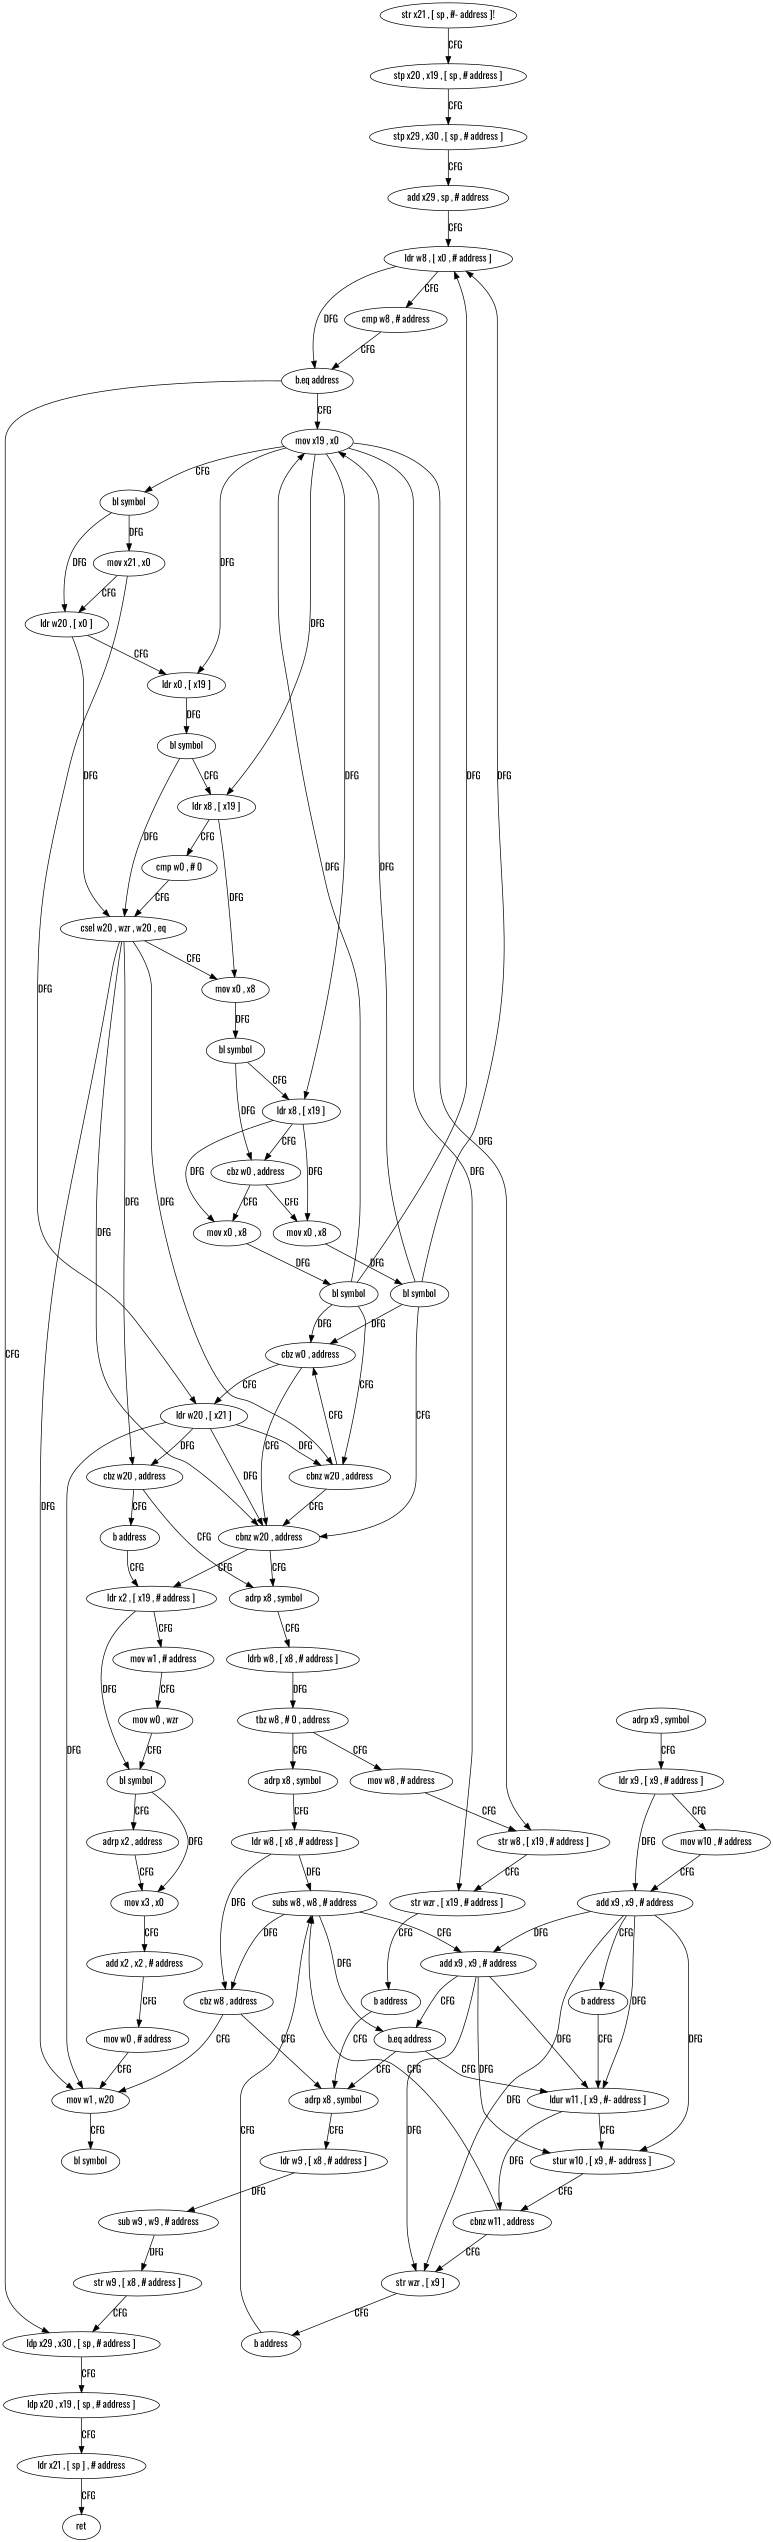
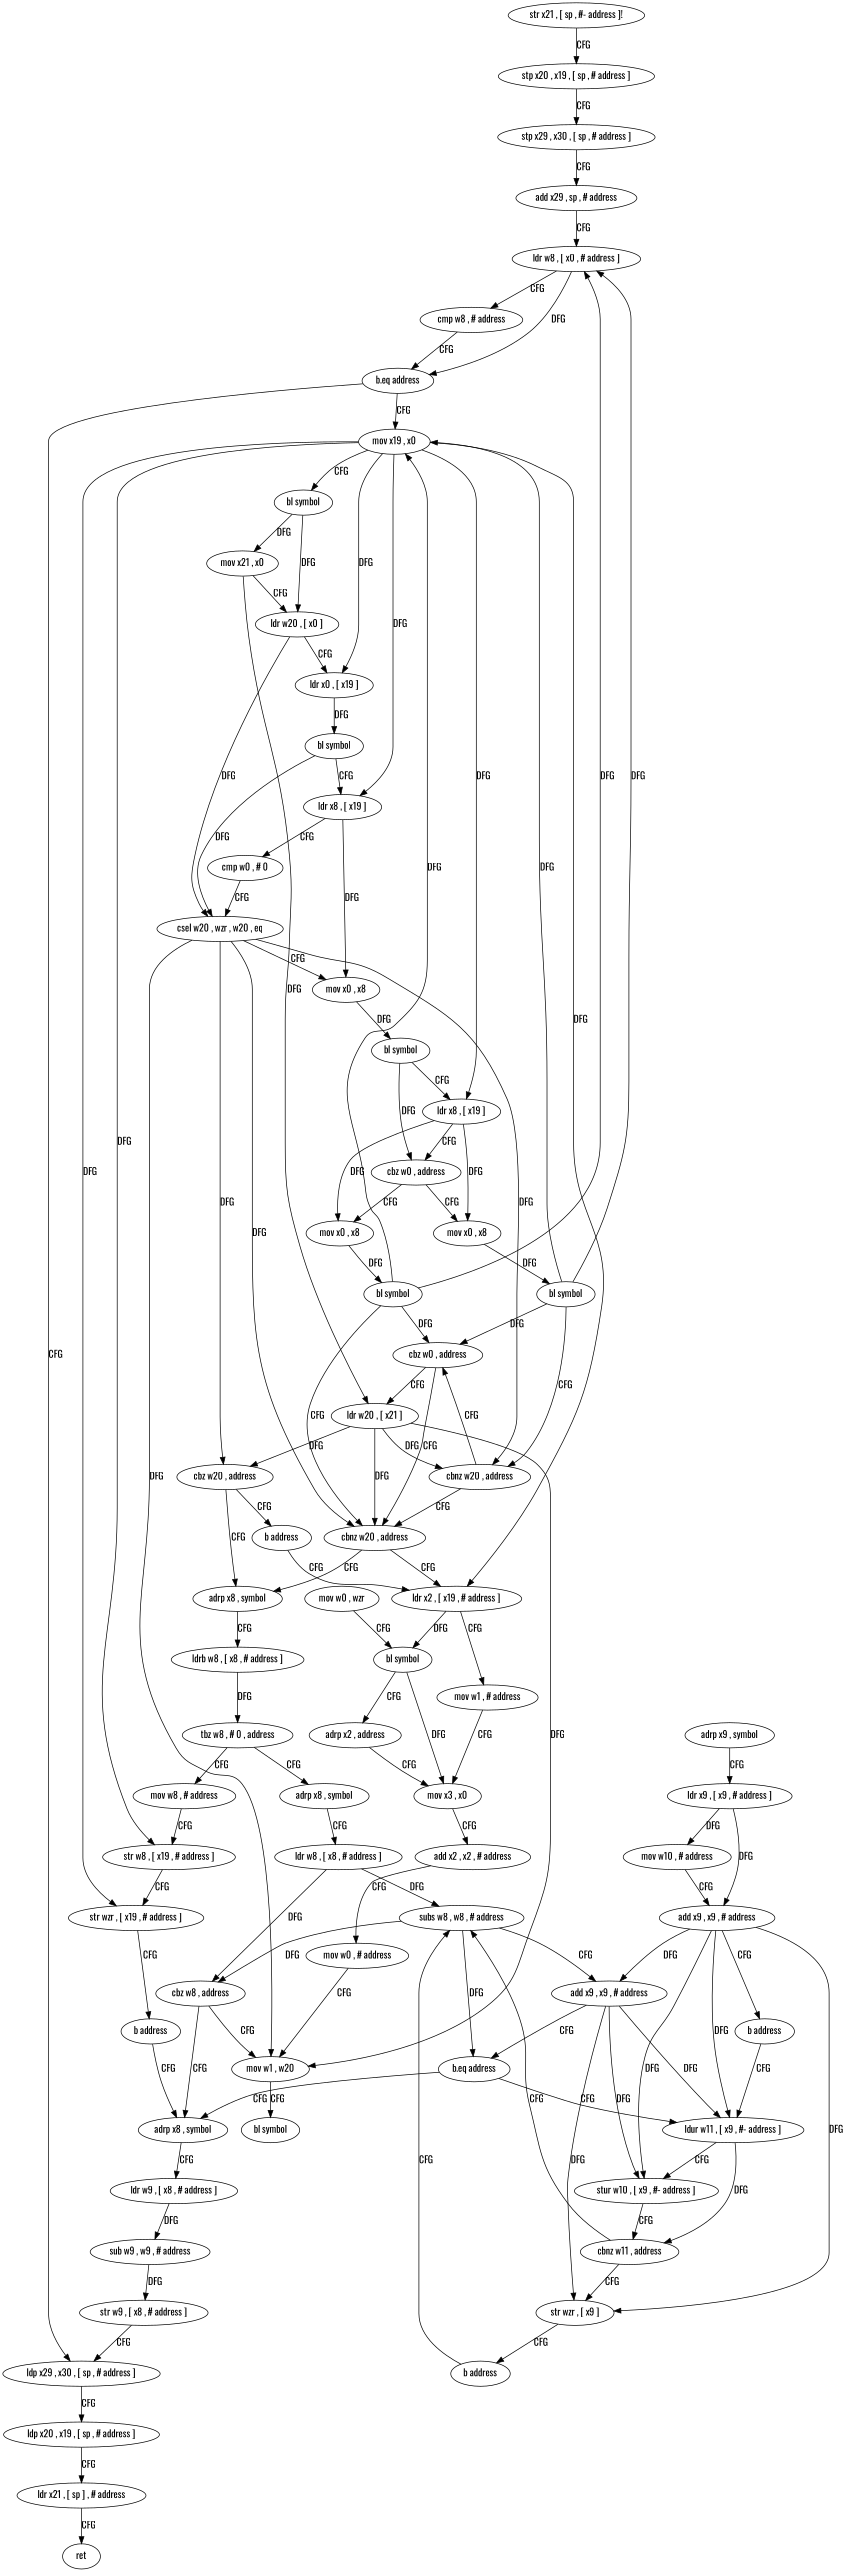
none -> (574, 978)
(160, 1687) -> (469, 1743)
(699, 1812) -> (713, 1827)
